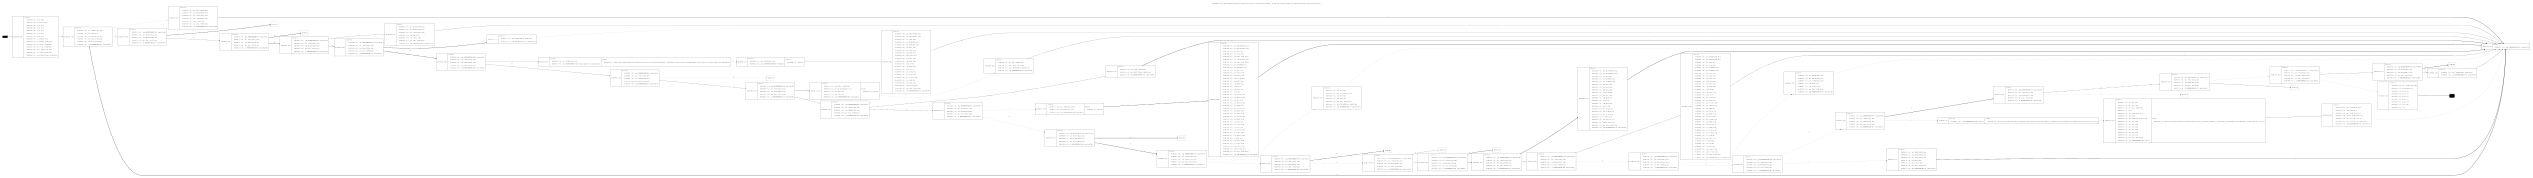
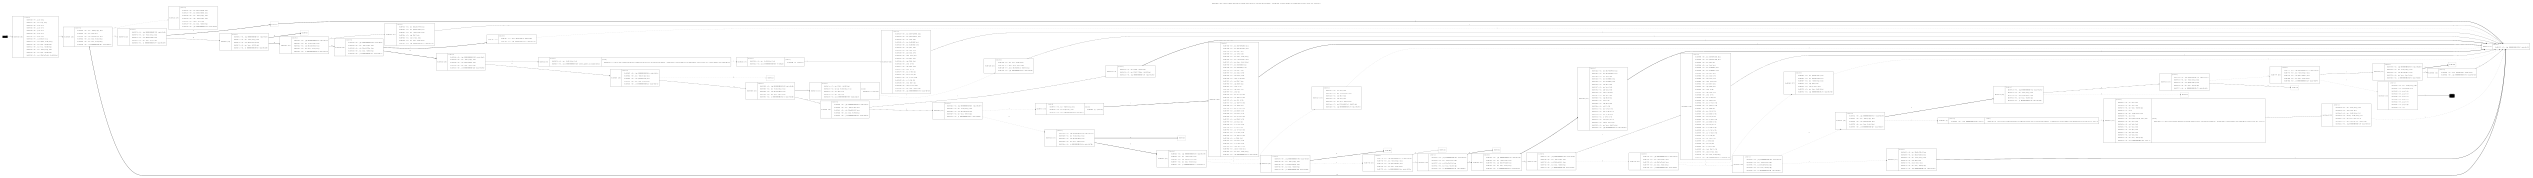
(1365, 18) -> (1394, 22)
